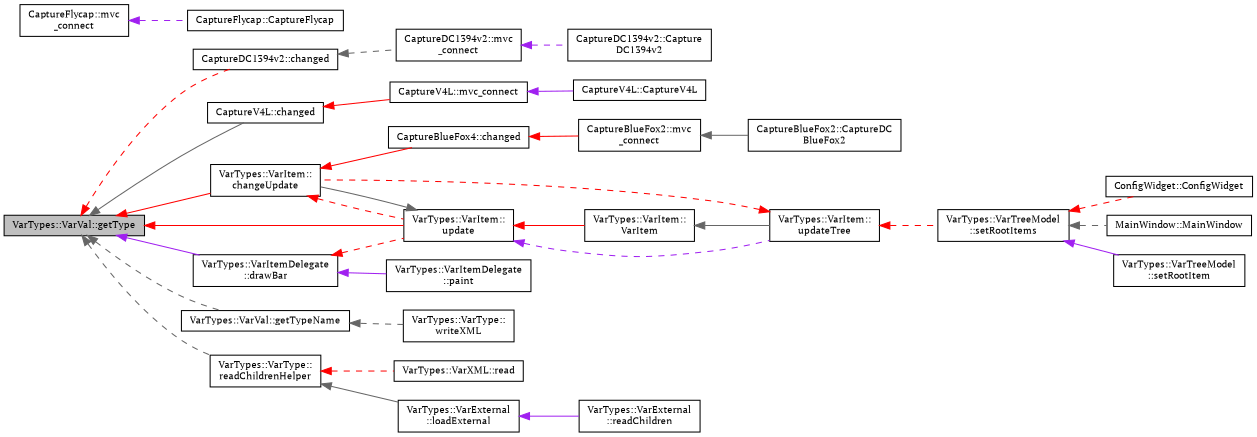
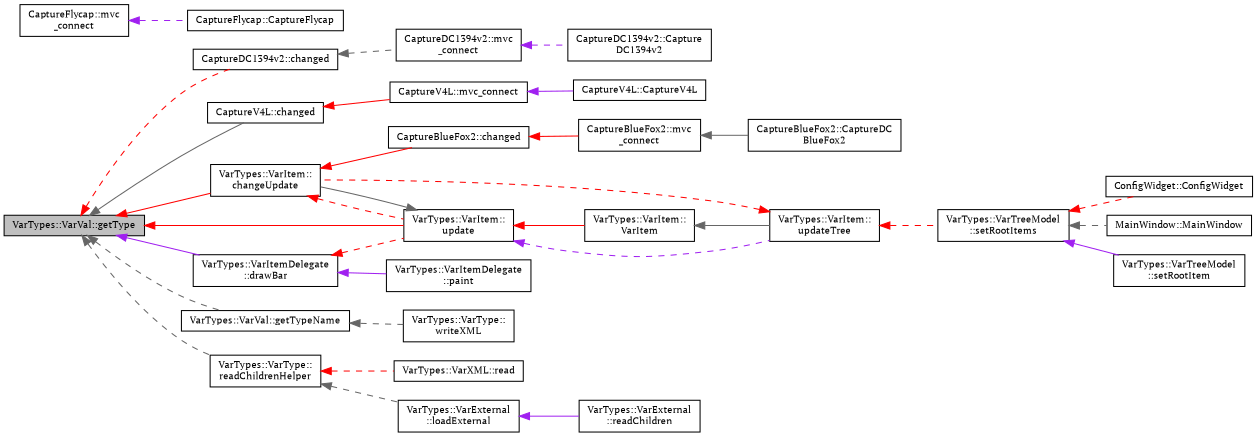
(459, 137) -> (459, 137)
(365, 394) -> (365, 394)
